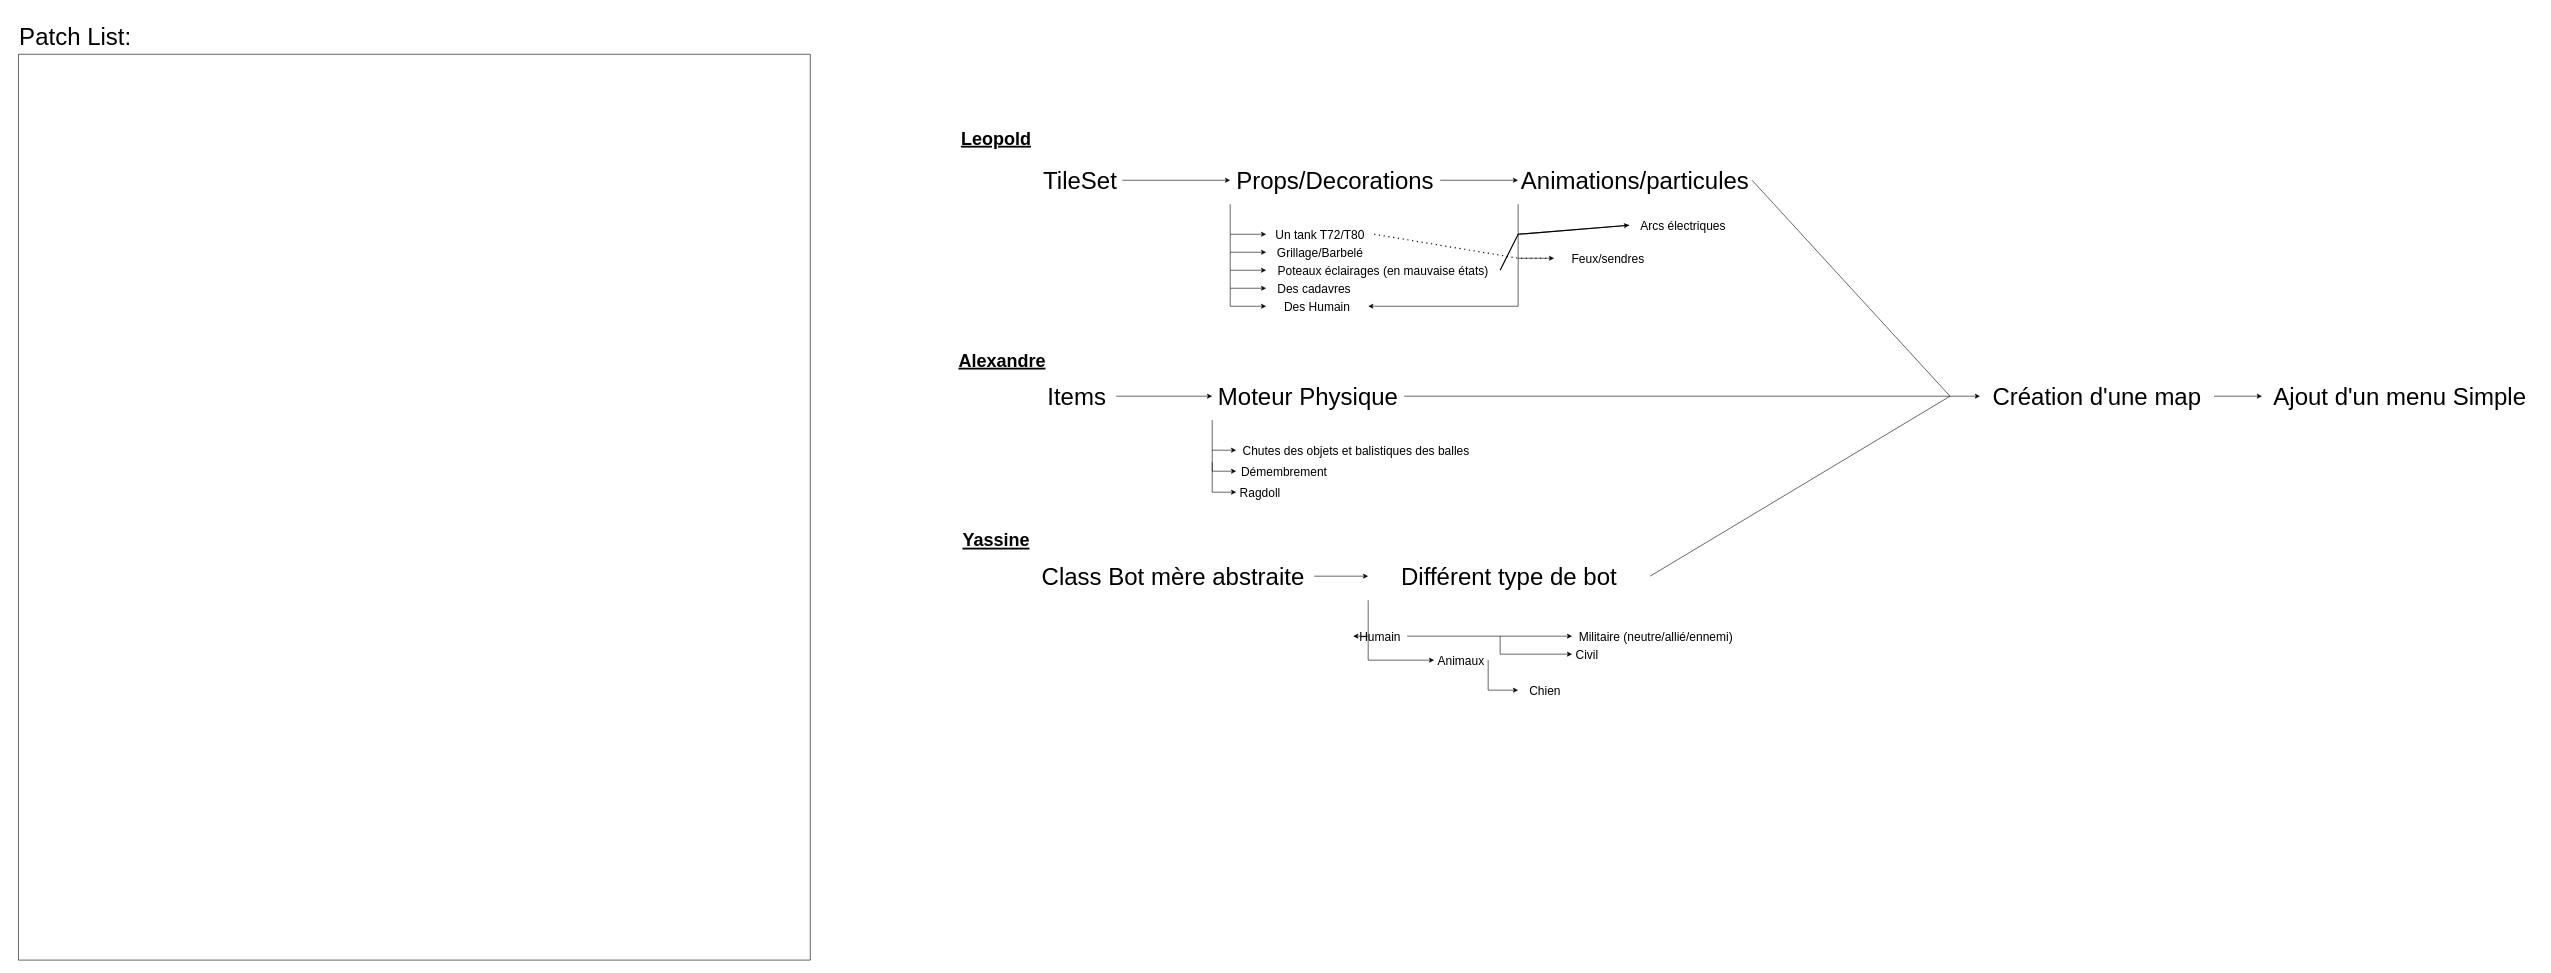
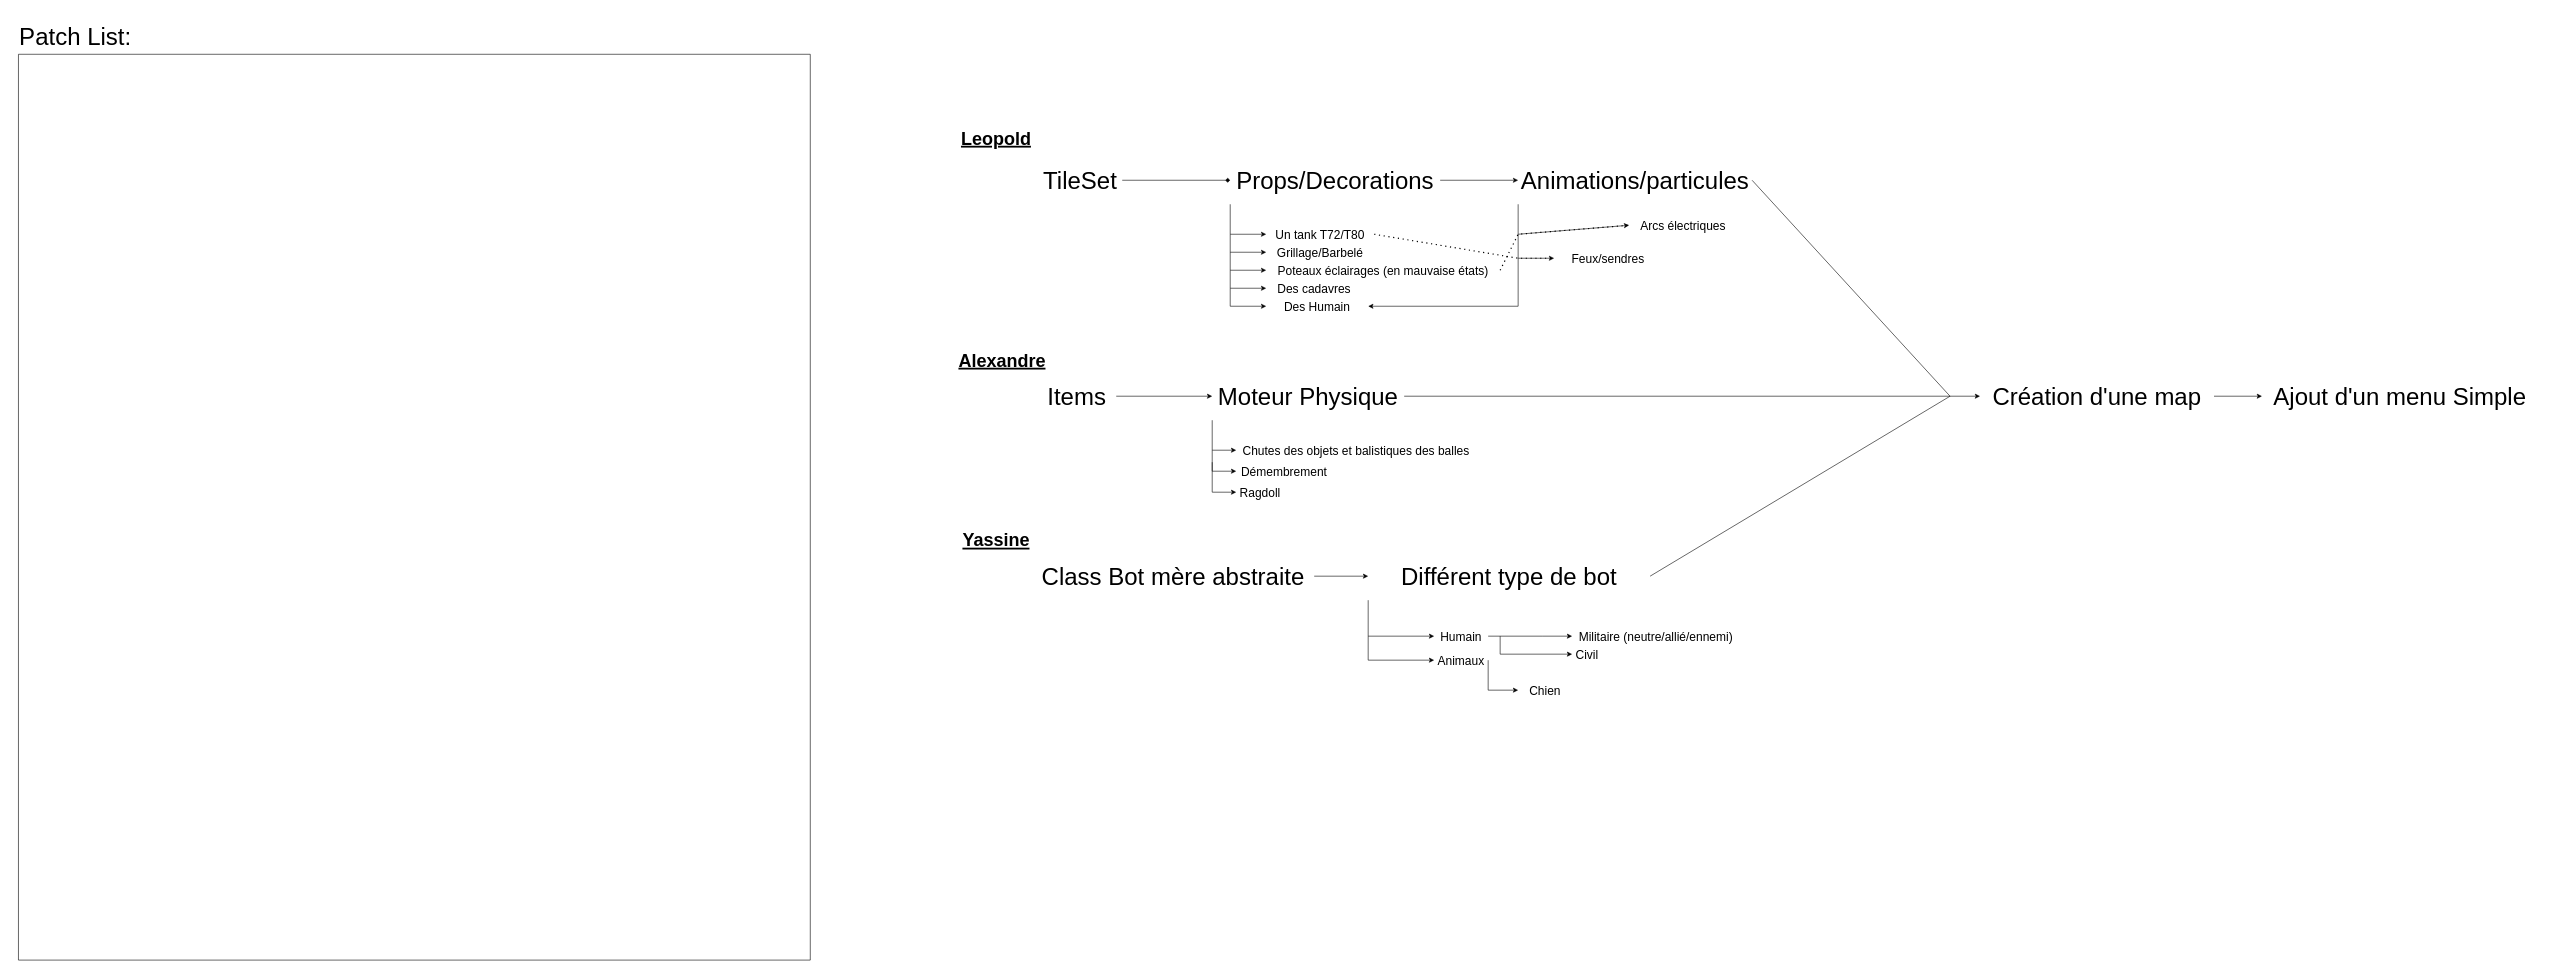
(1224, 180) -> (1224, 180)
(1508, 254) -> (1508, 254)
(1380, 636) -> (1461, 636)
